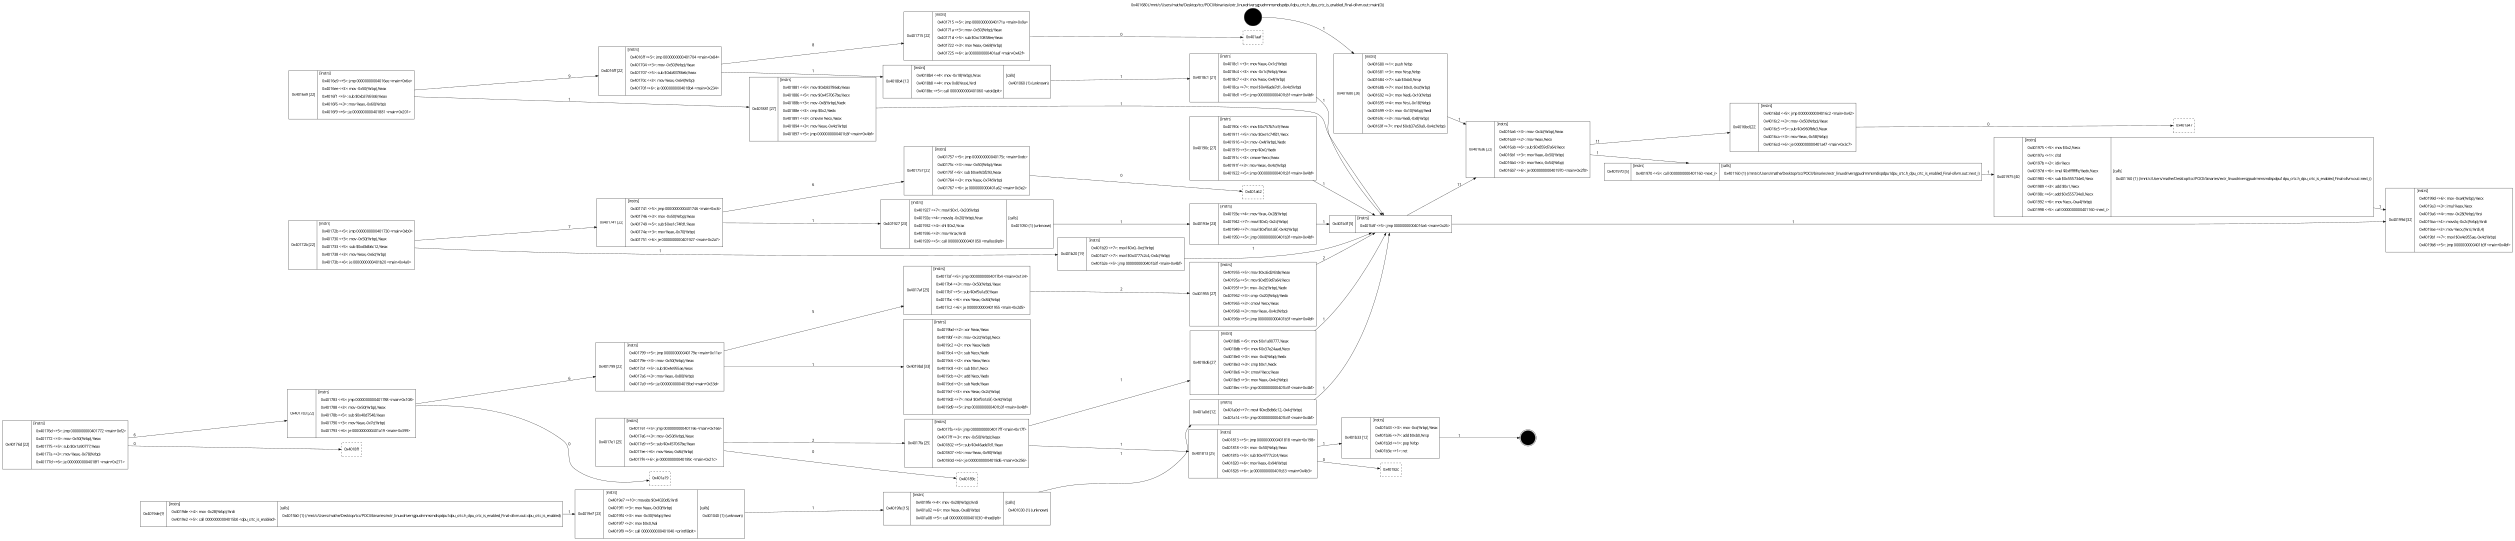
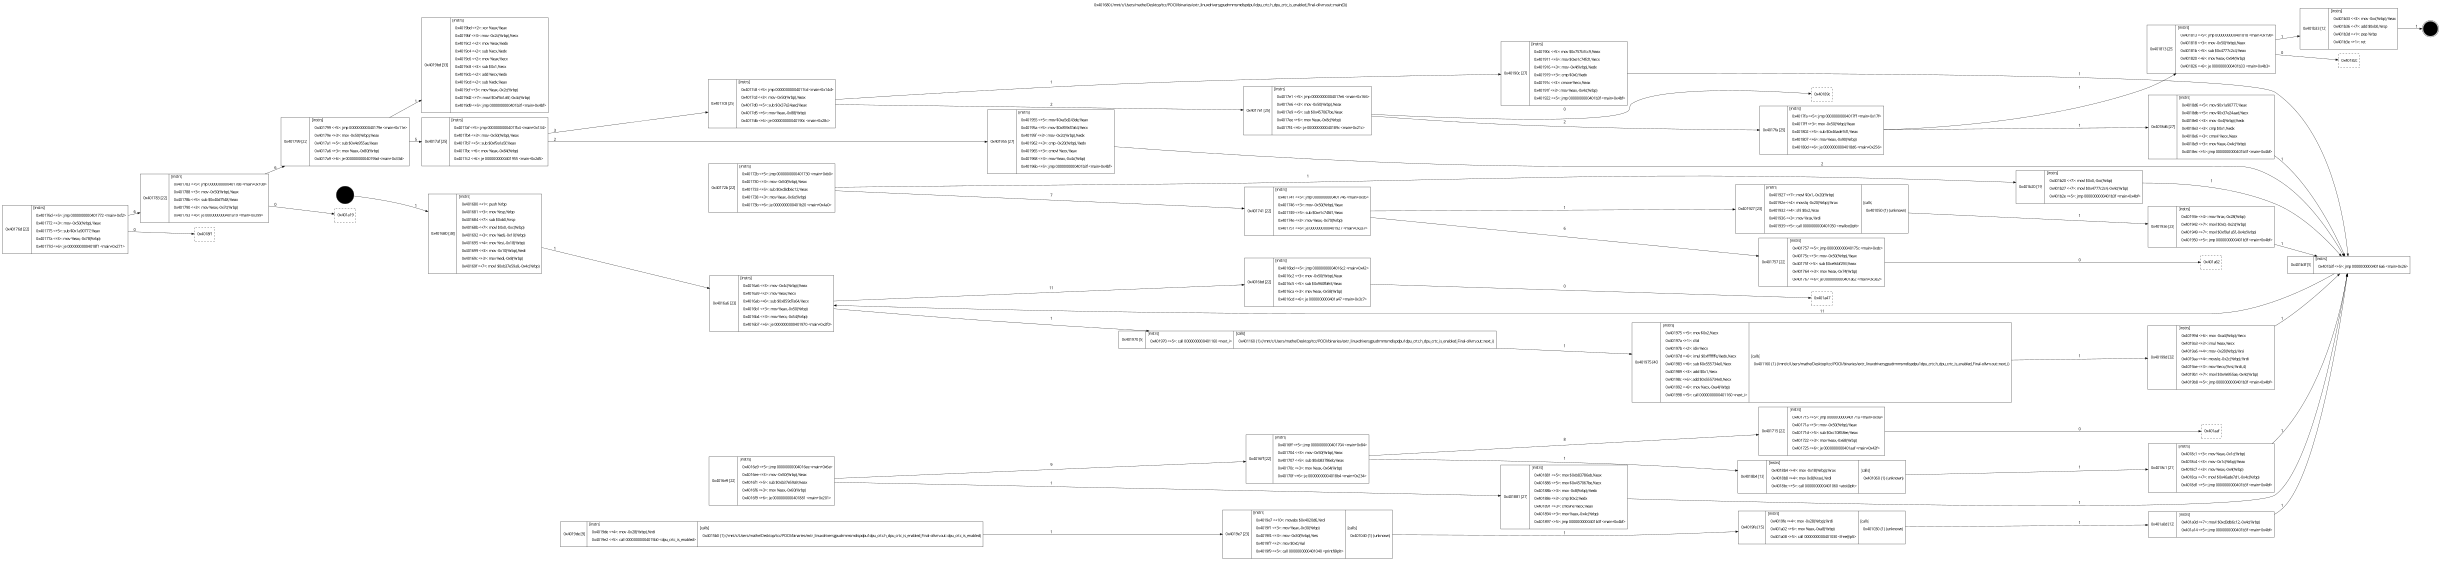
none -> (772, 104)
(1917, 224) -> (2308, 302)
